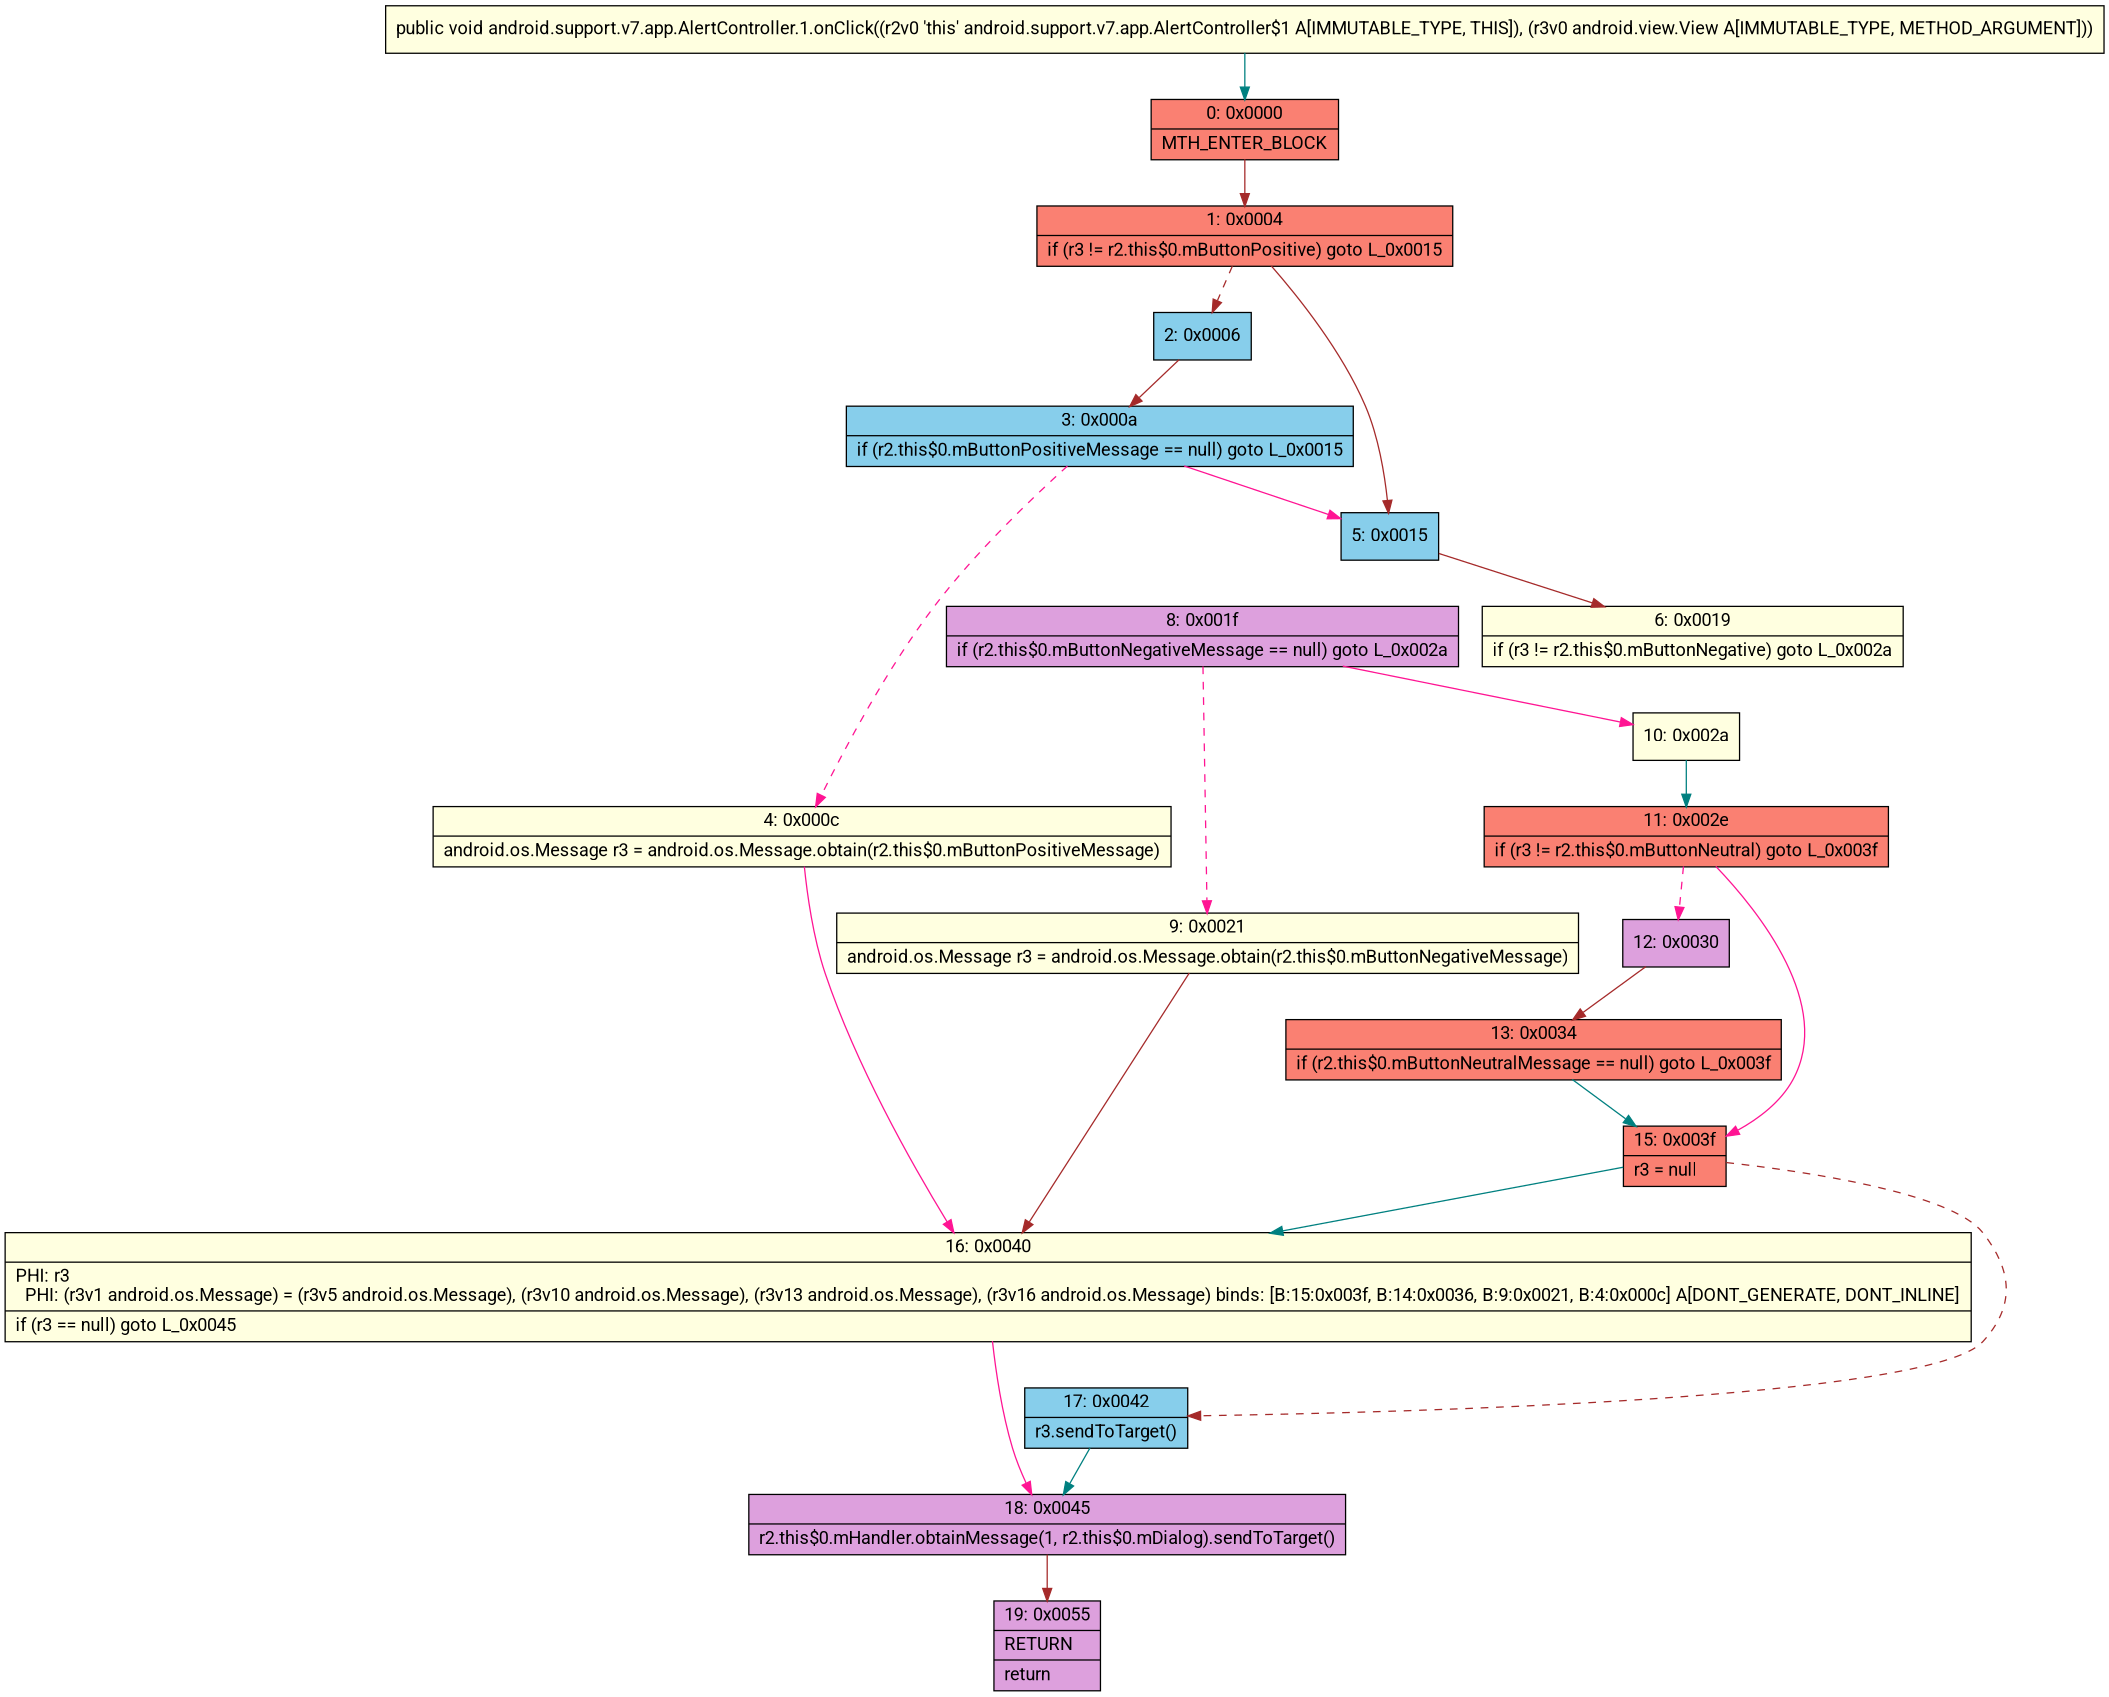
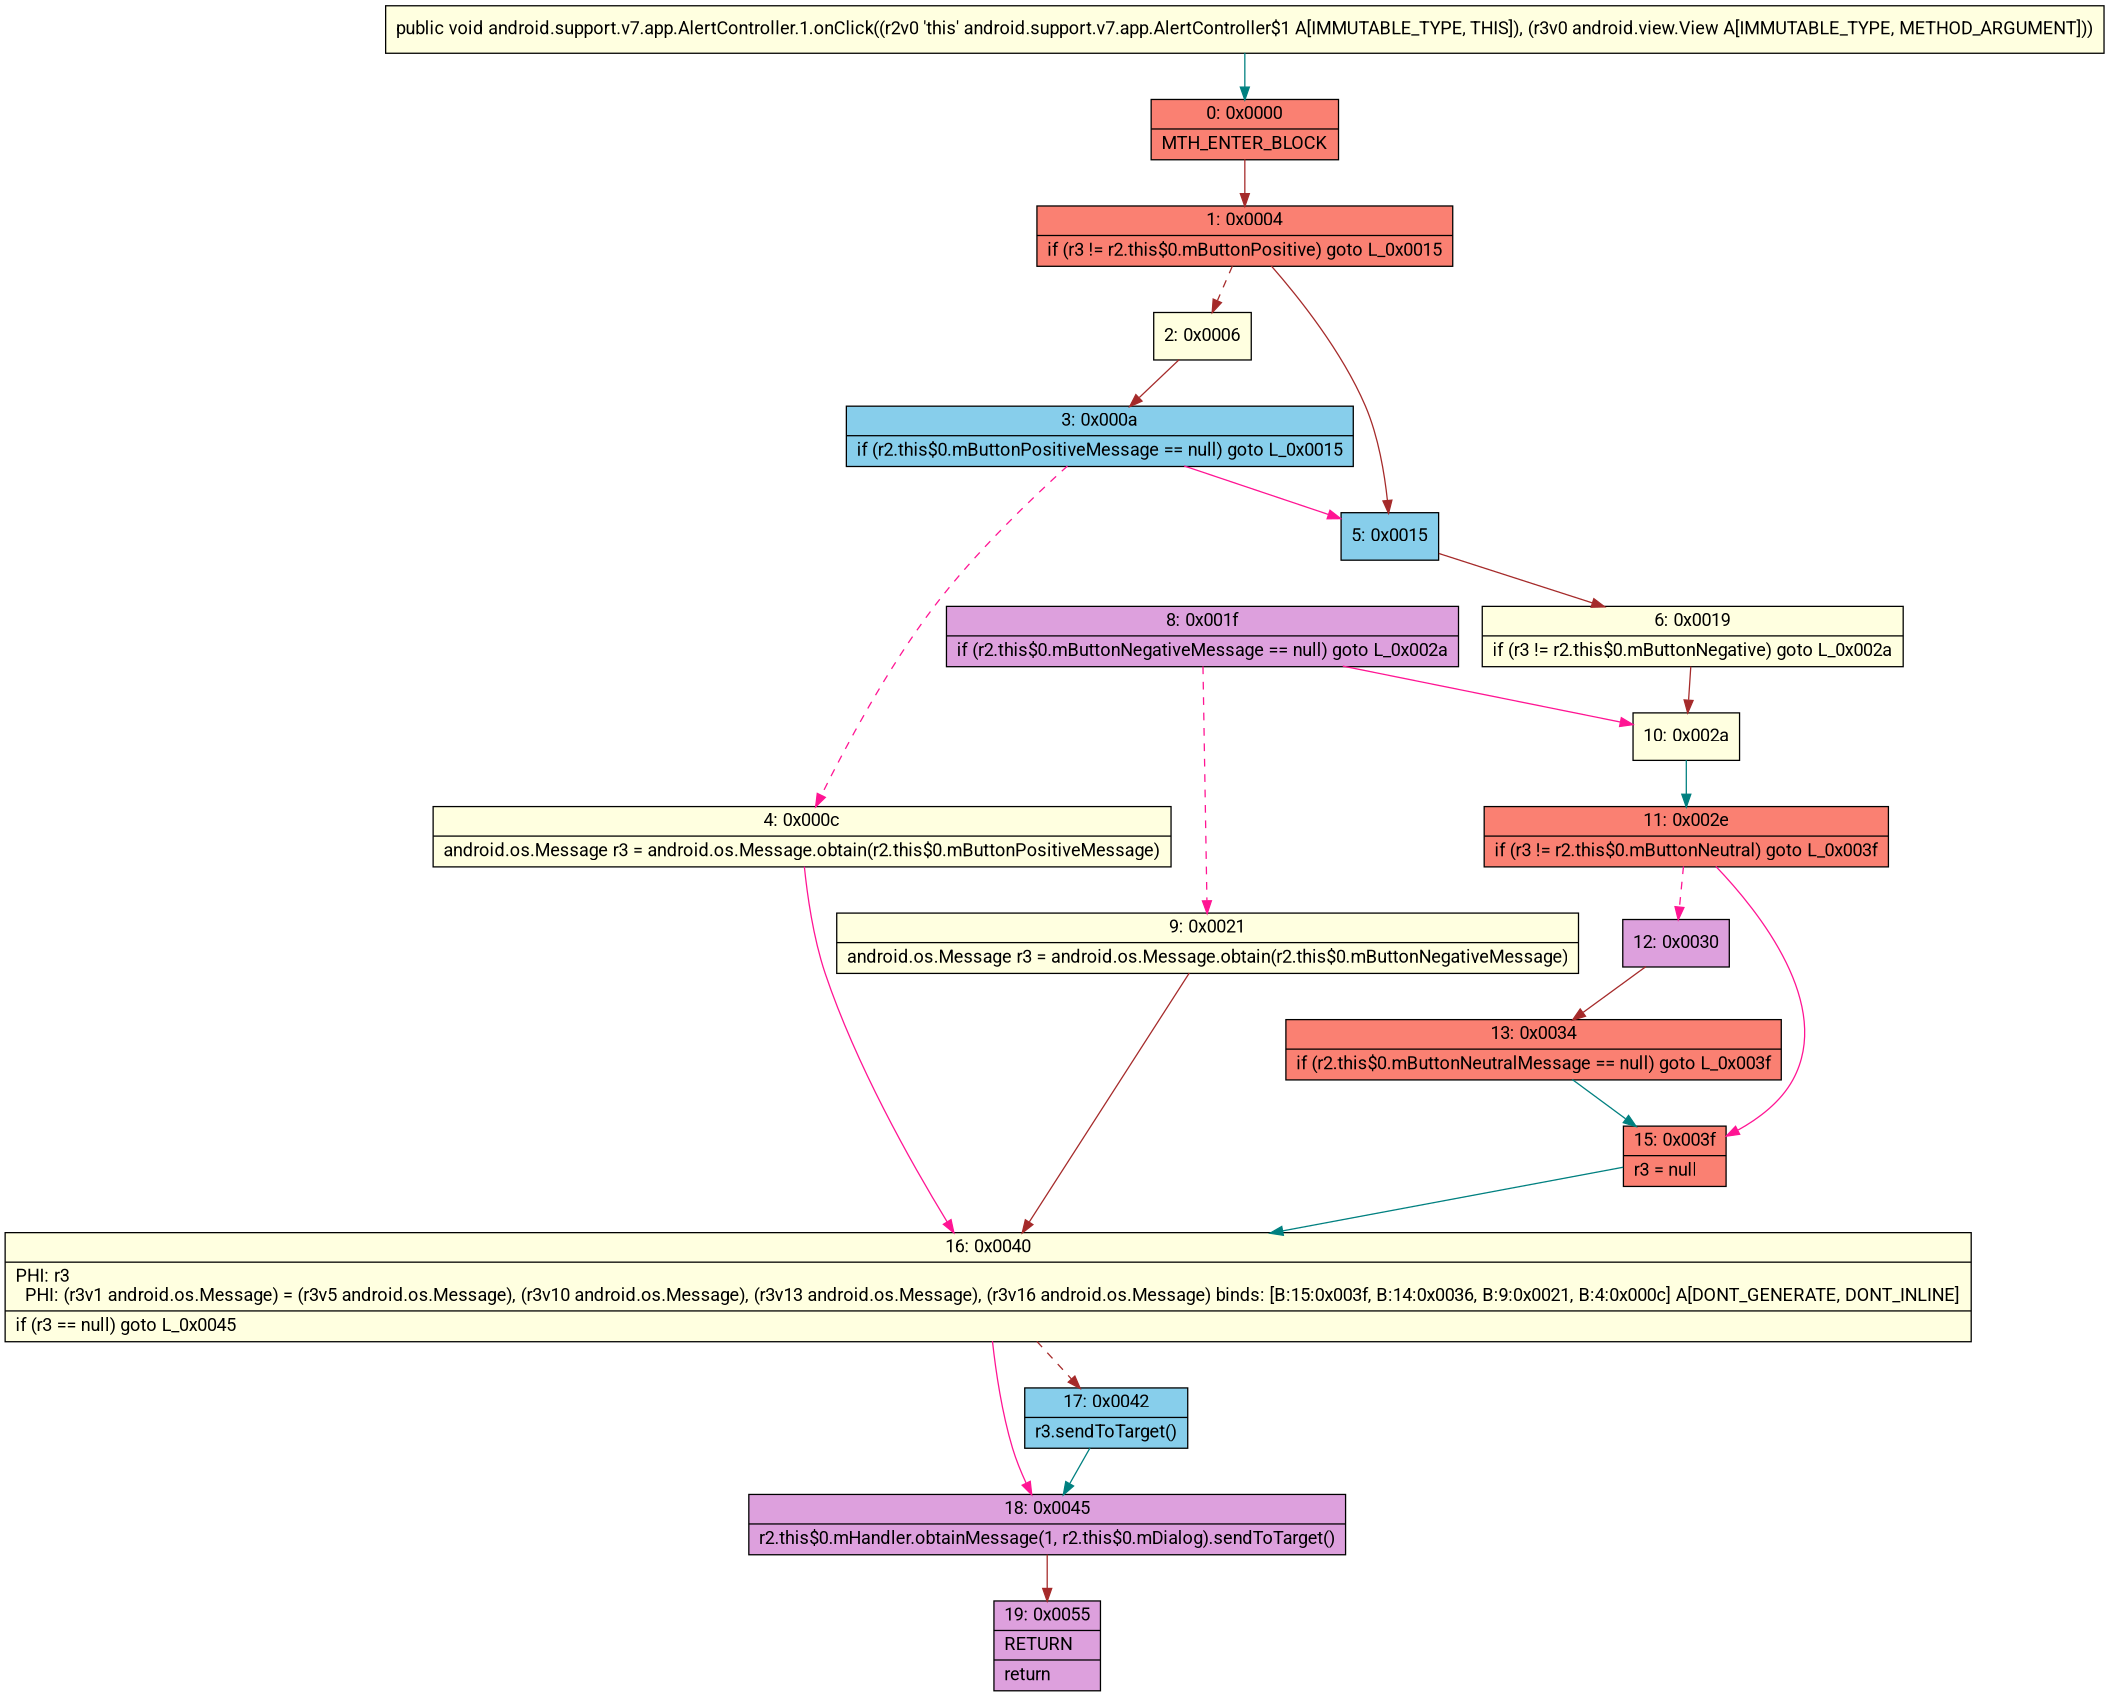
(1202, 336) -> (1202, 336)
none -> (1690, 683)
(1790, 1387) -> (1054, 1360)
